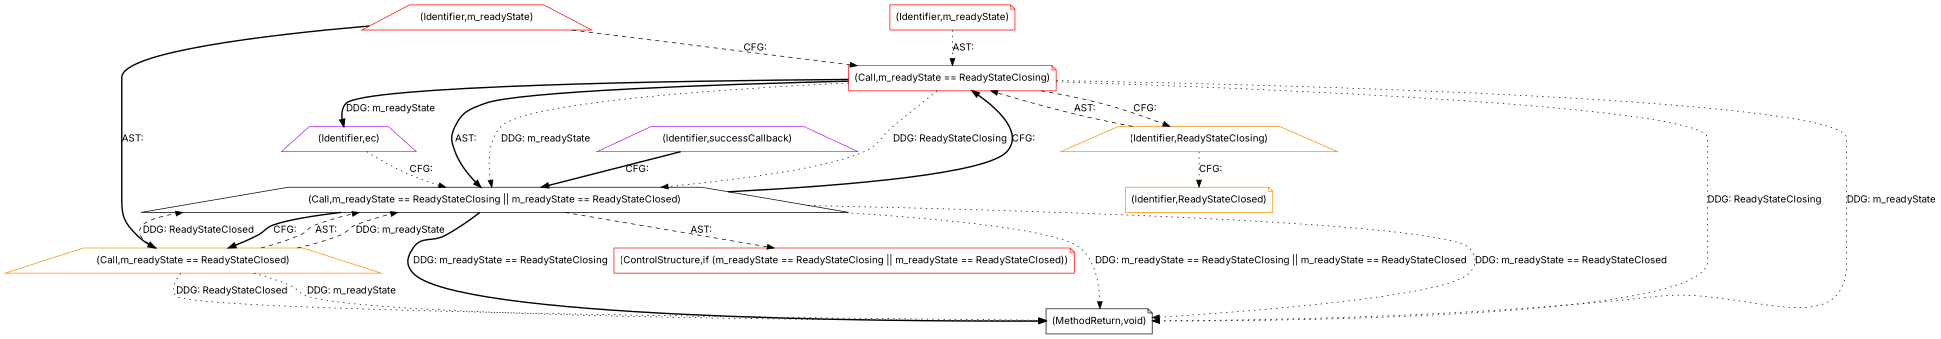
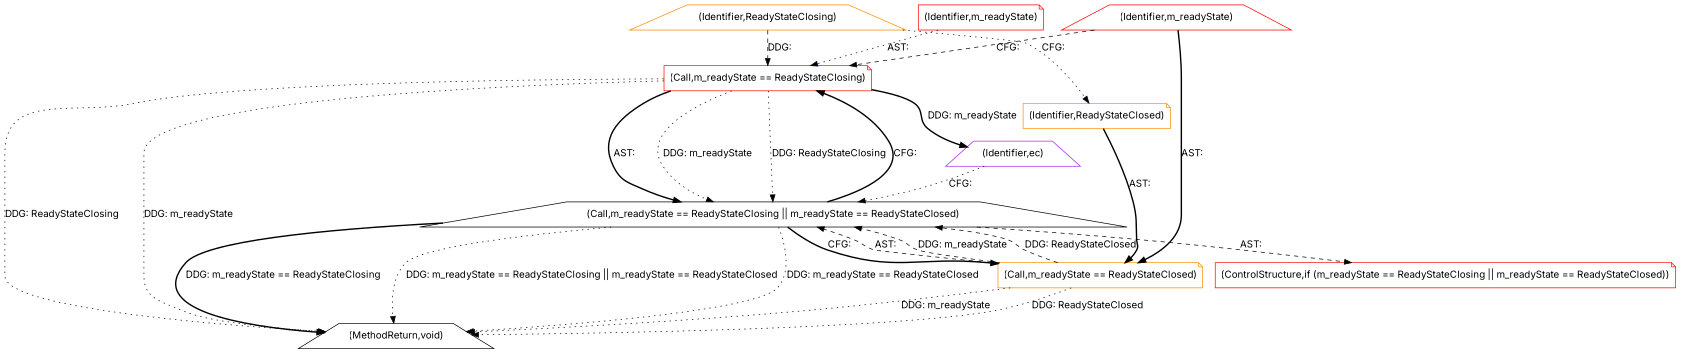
(1103, 104) -> none
(1086, 109) -> (781, 48)
(727, 139) -> none
none -> (1130, 192)
(193, 261) -> (1100, 275)
(1099, 321) -> (396, 336)
